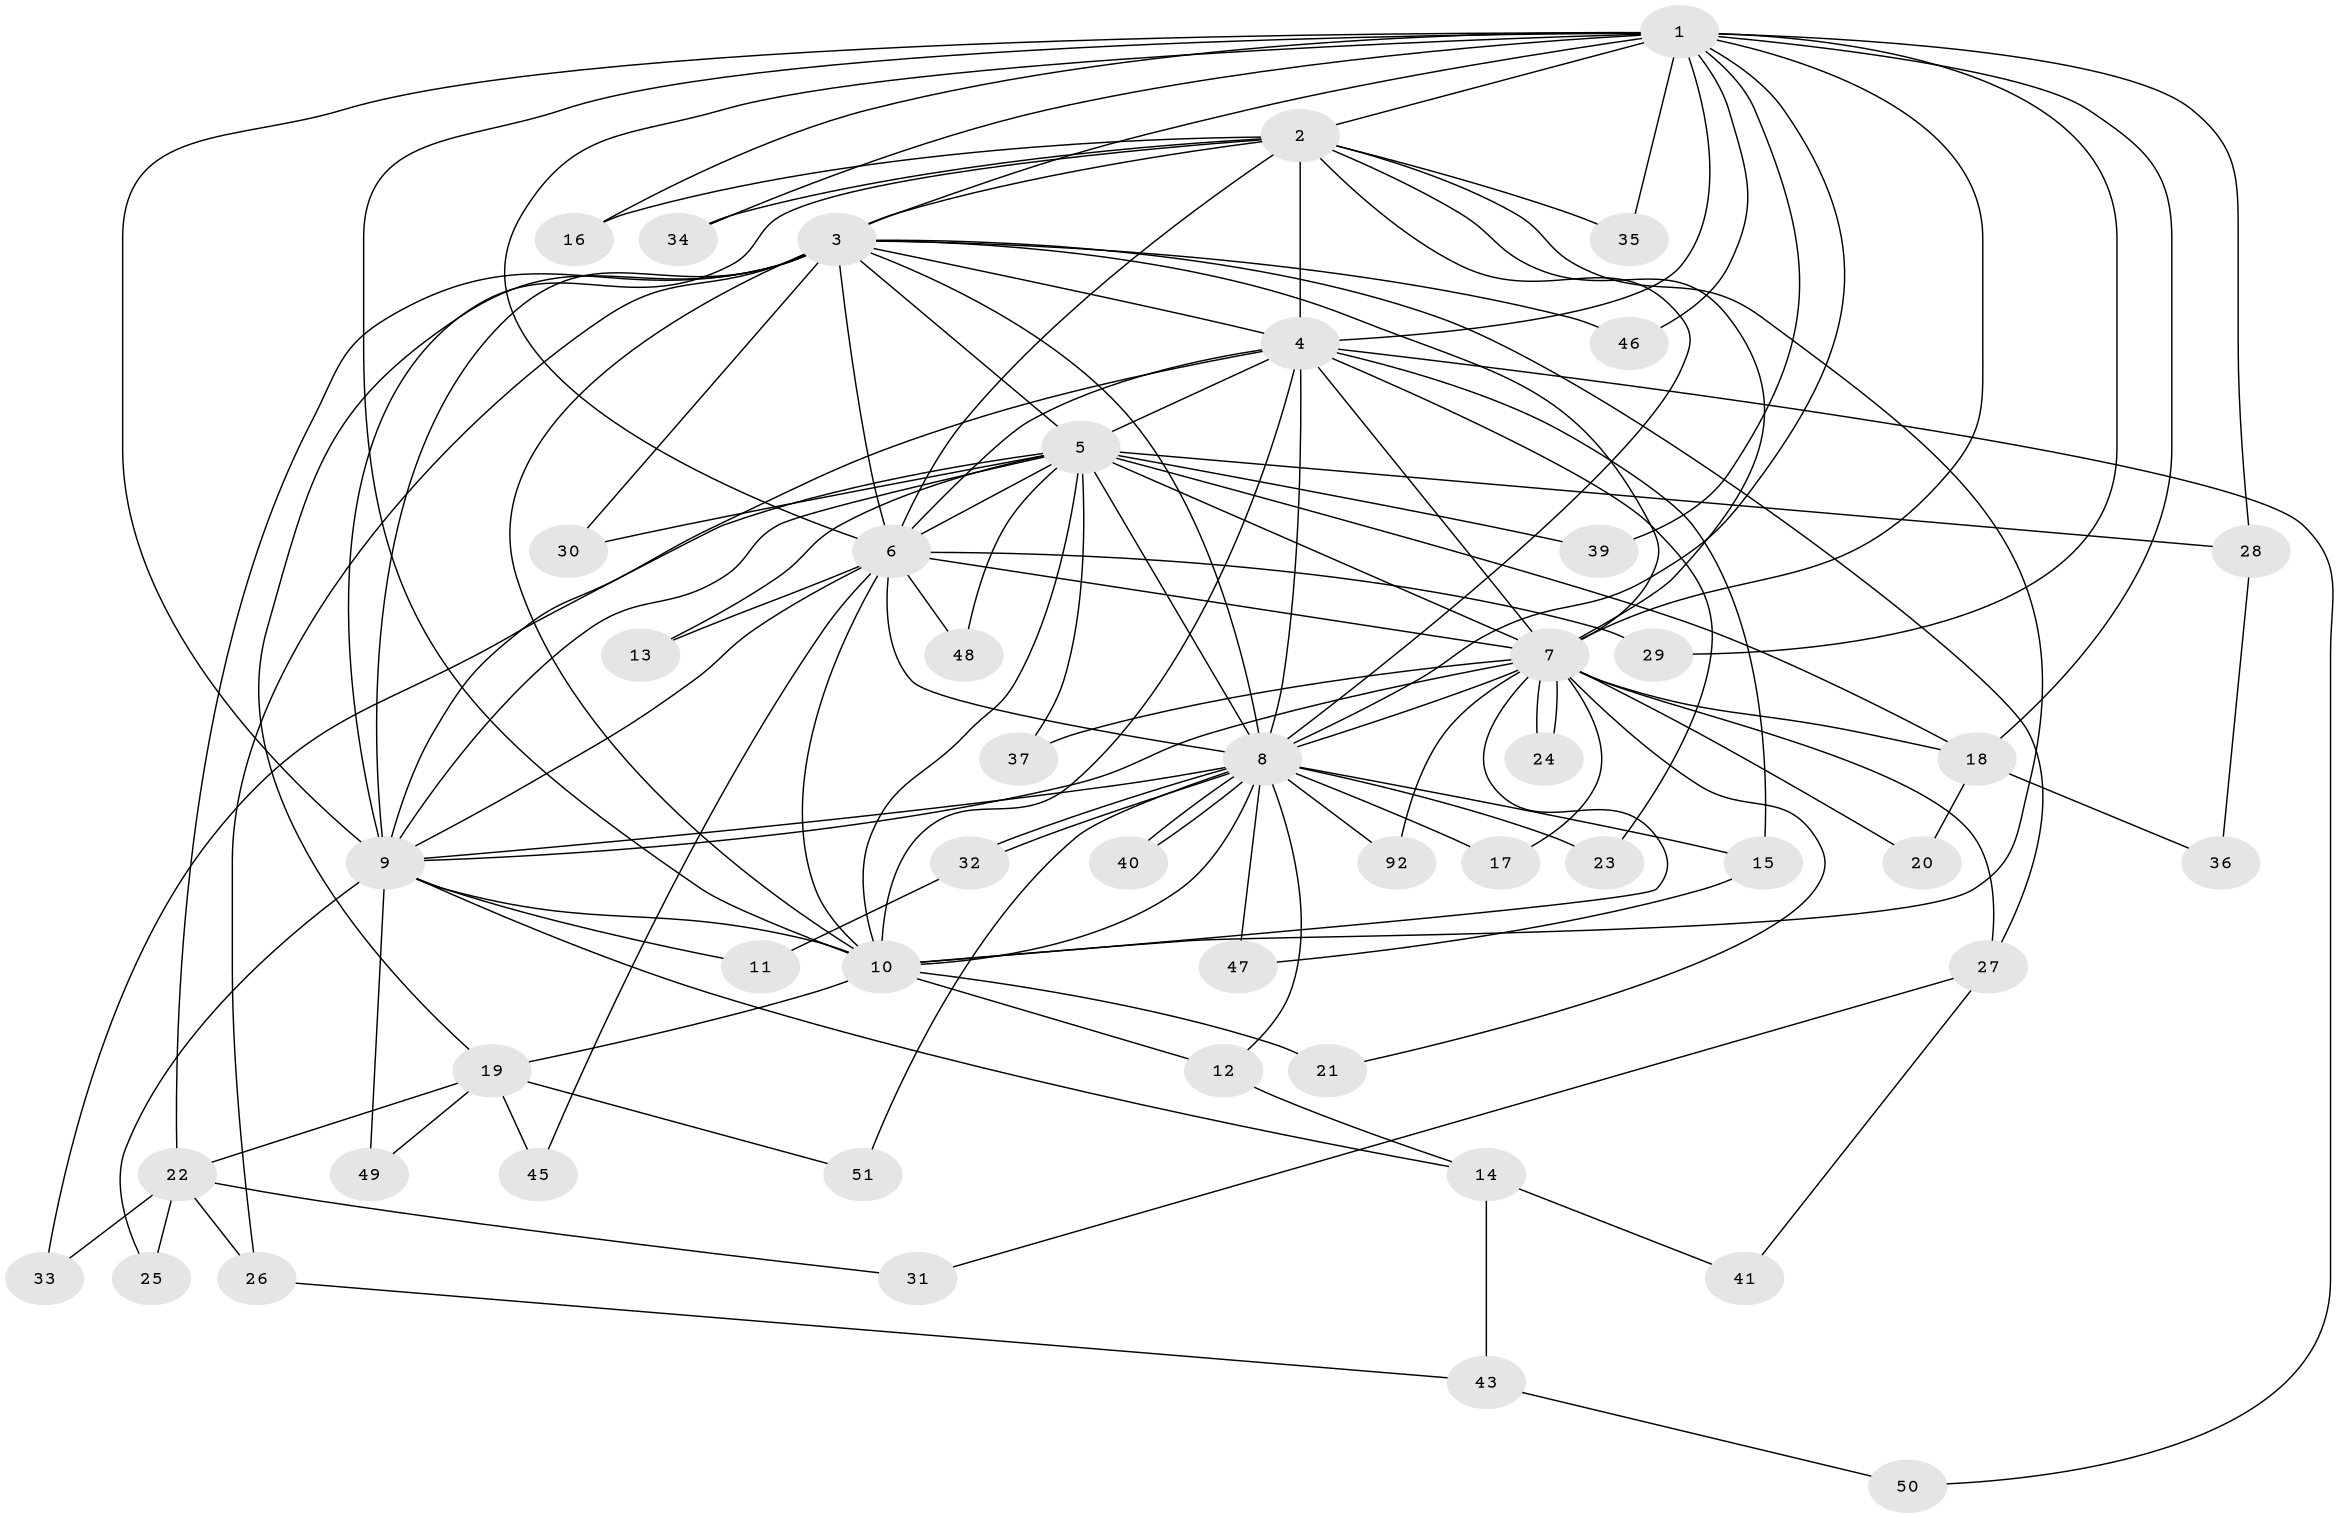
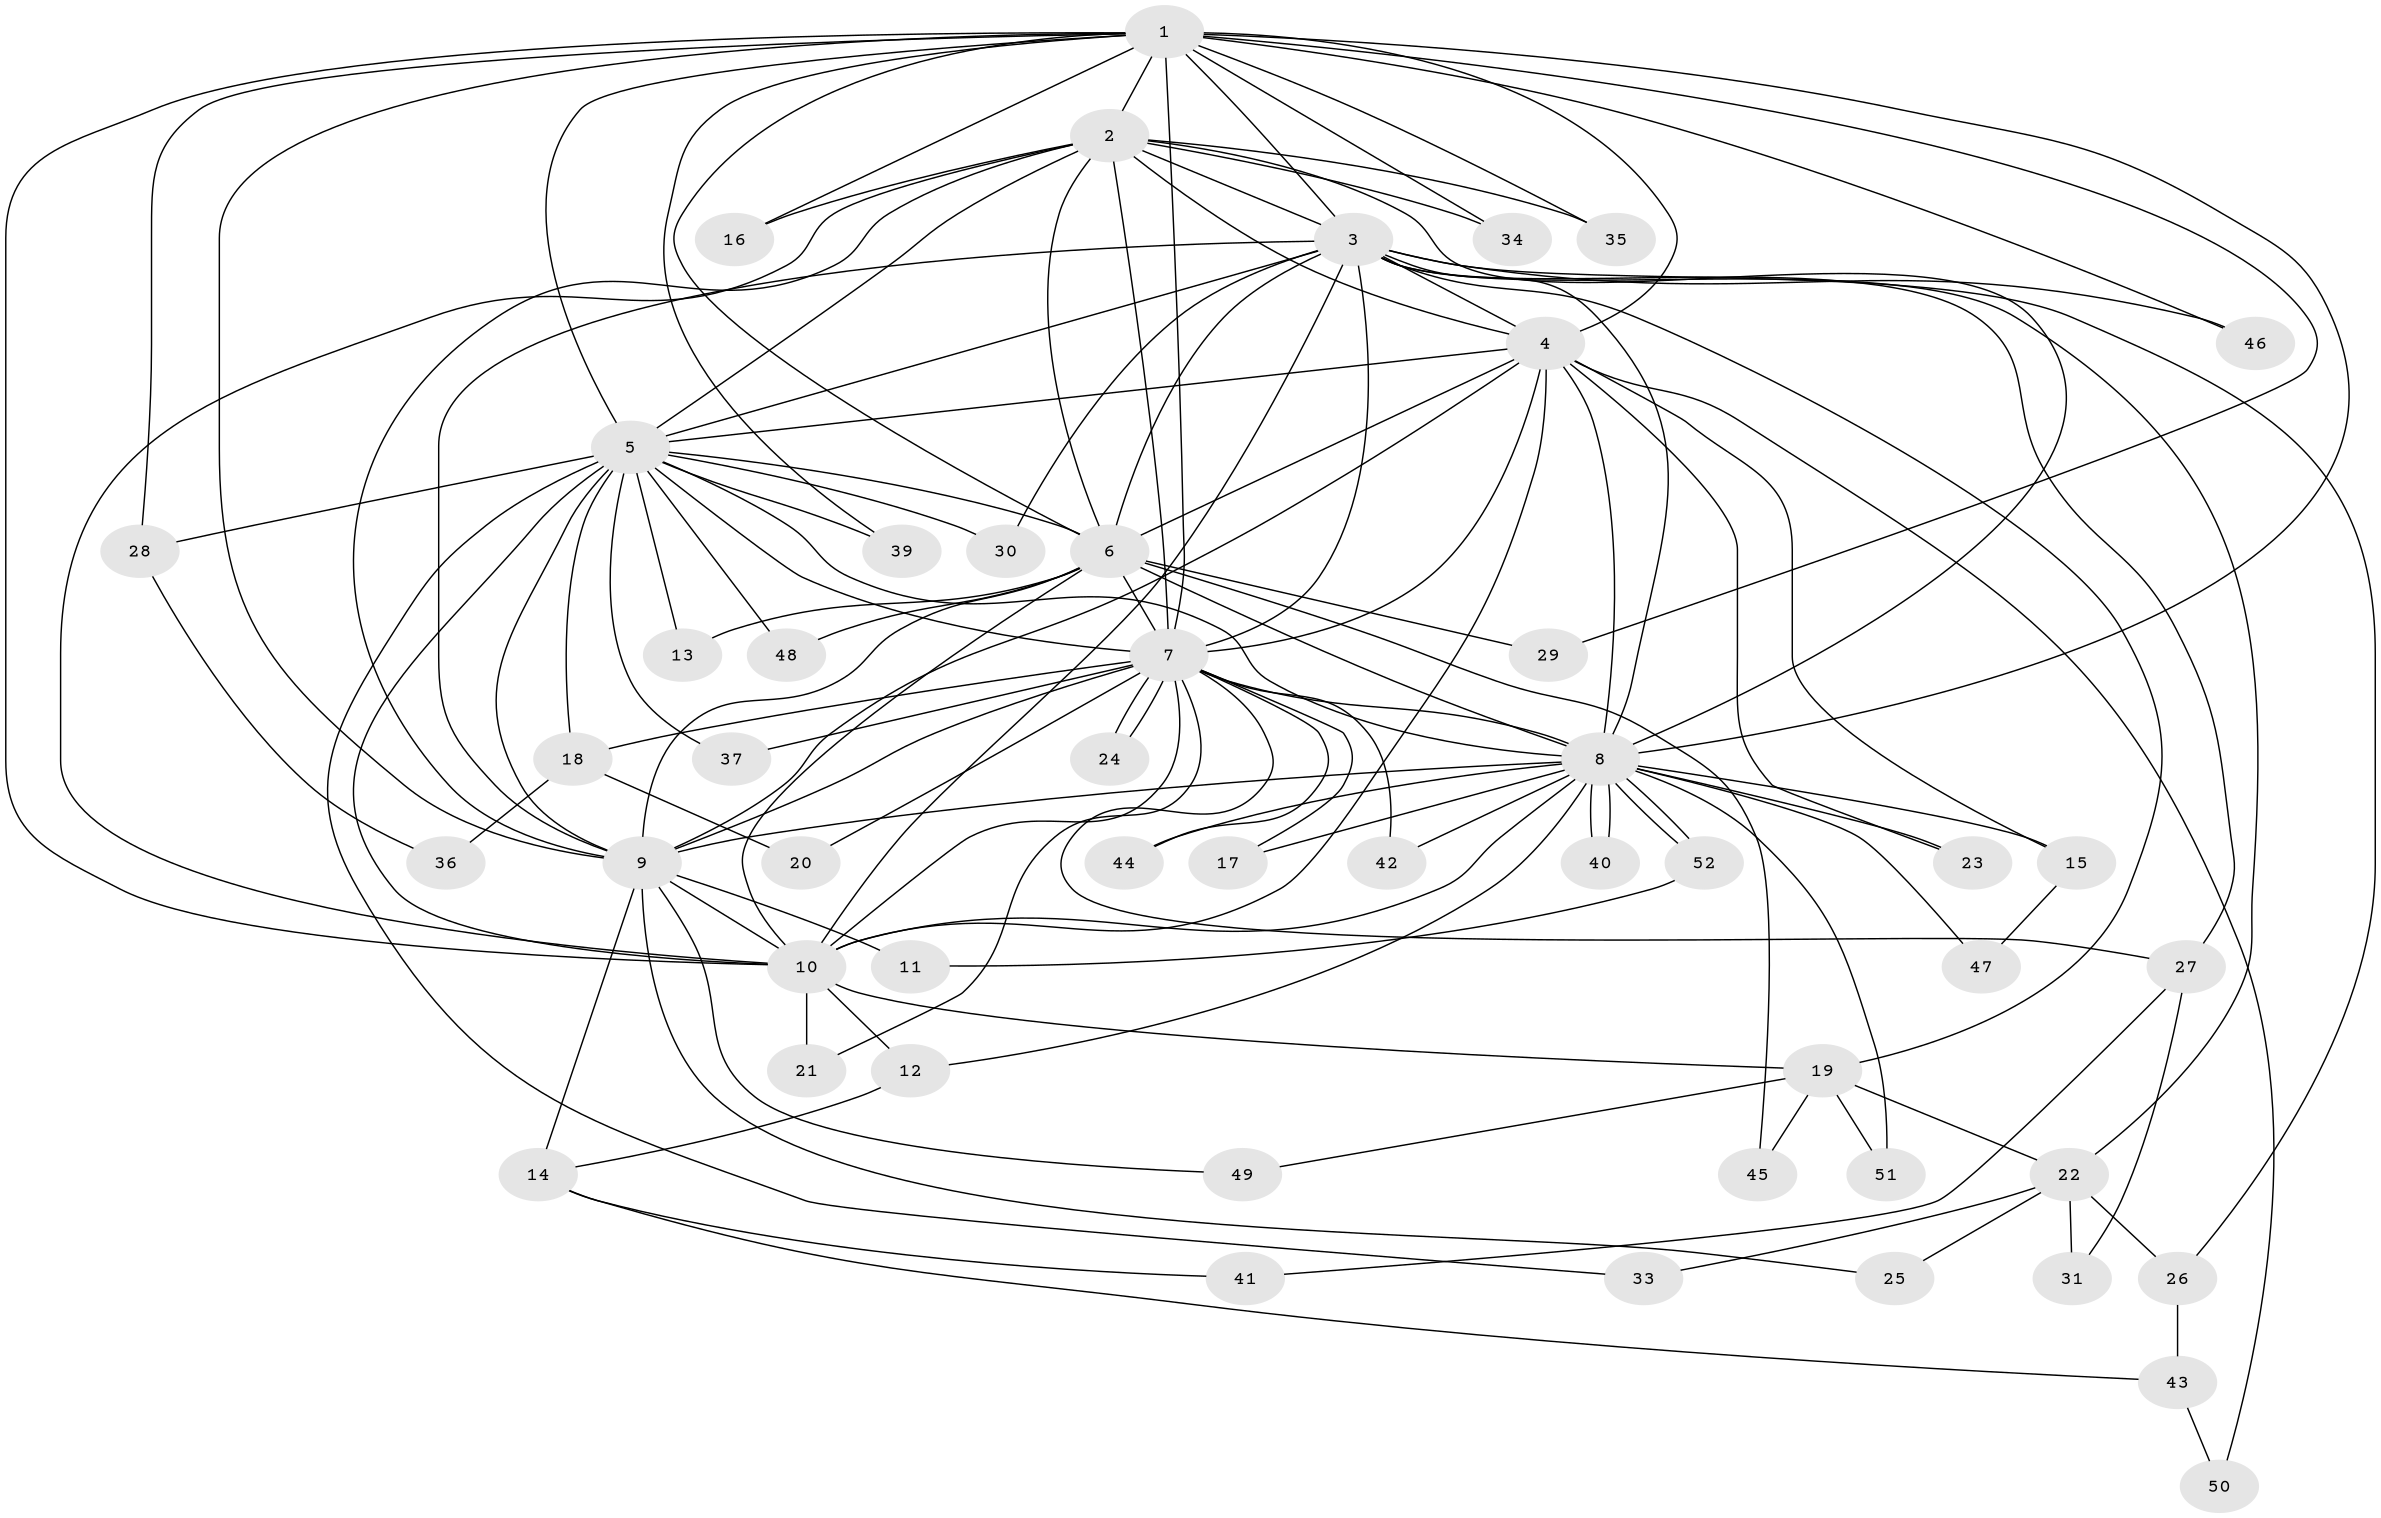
(2172, 246) -> (684, 78)
none -> (864, 283)
(970, 863) -> (1704, 863)
none -> (1124, 863)
(1397, 863) -> (1387, 863)
